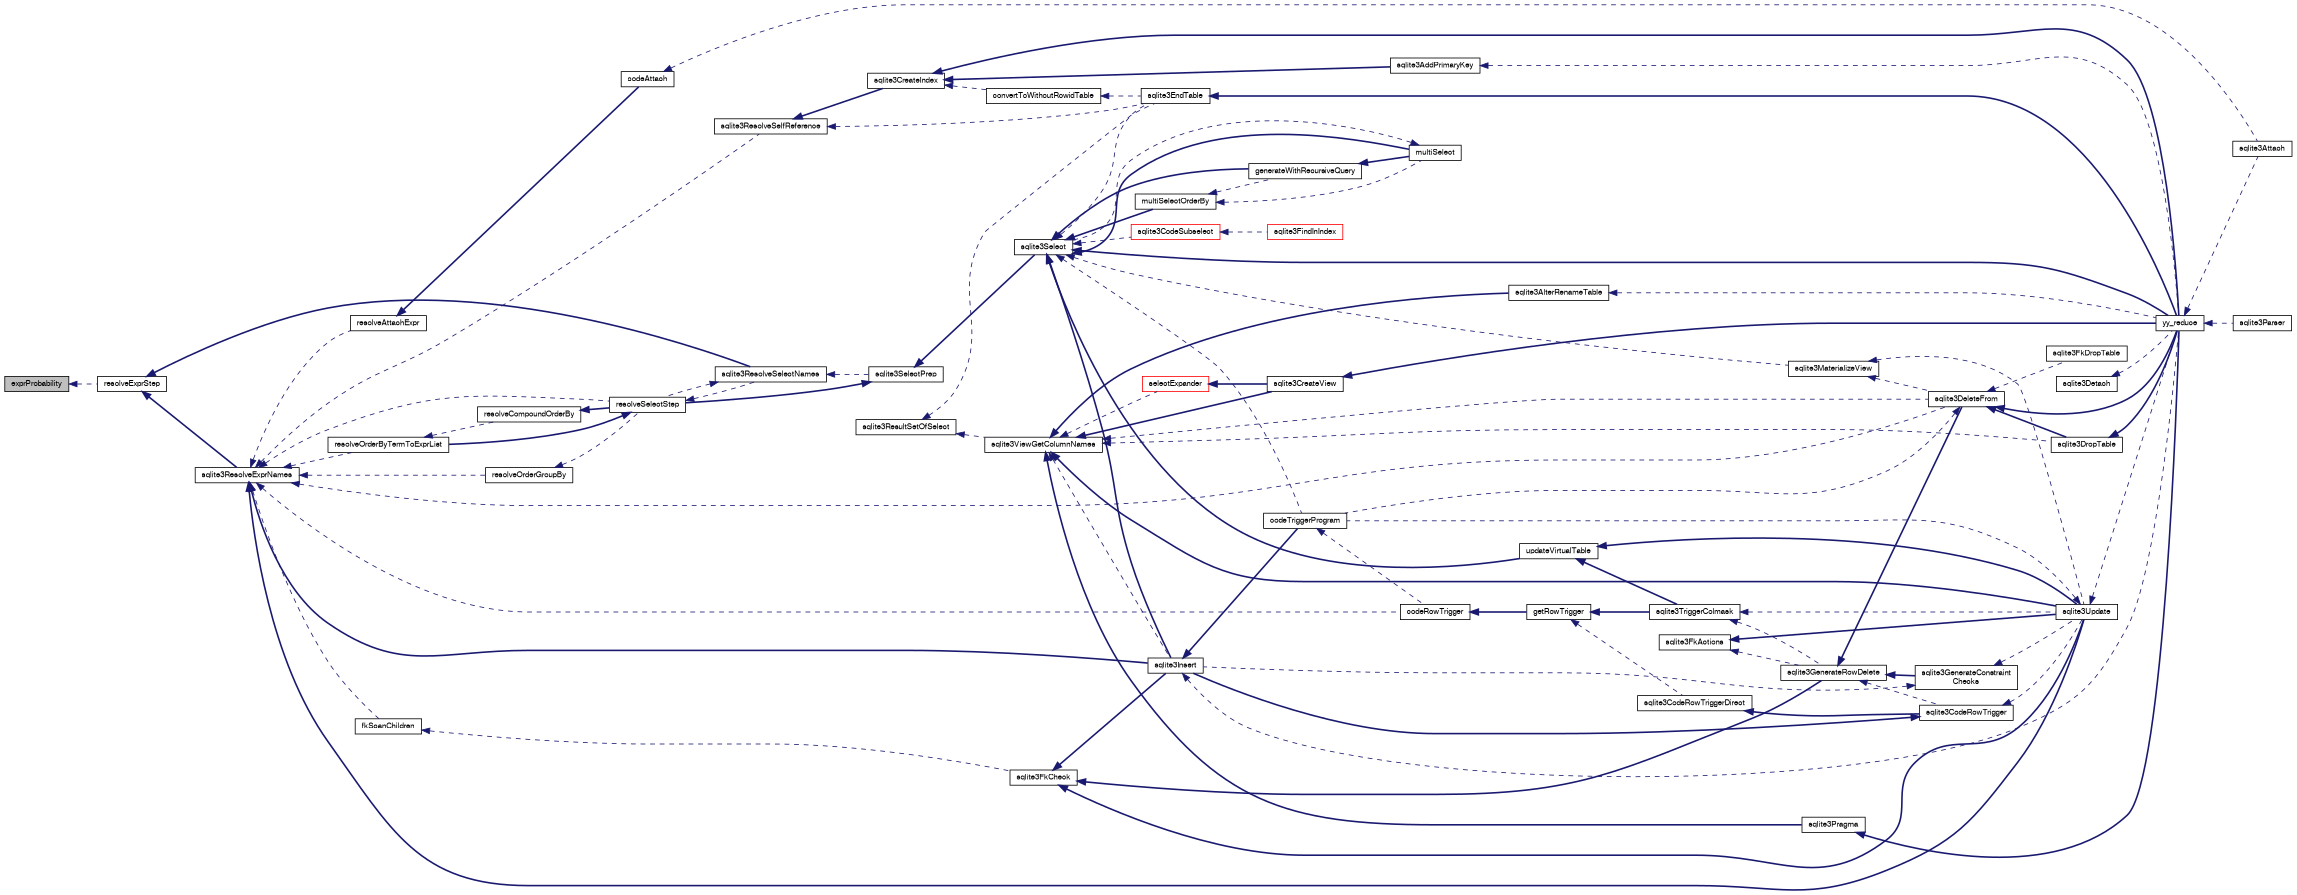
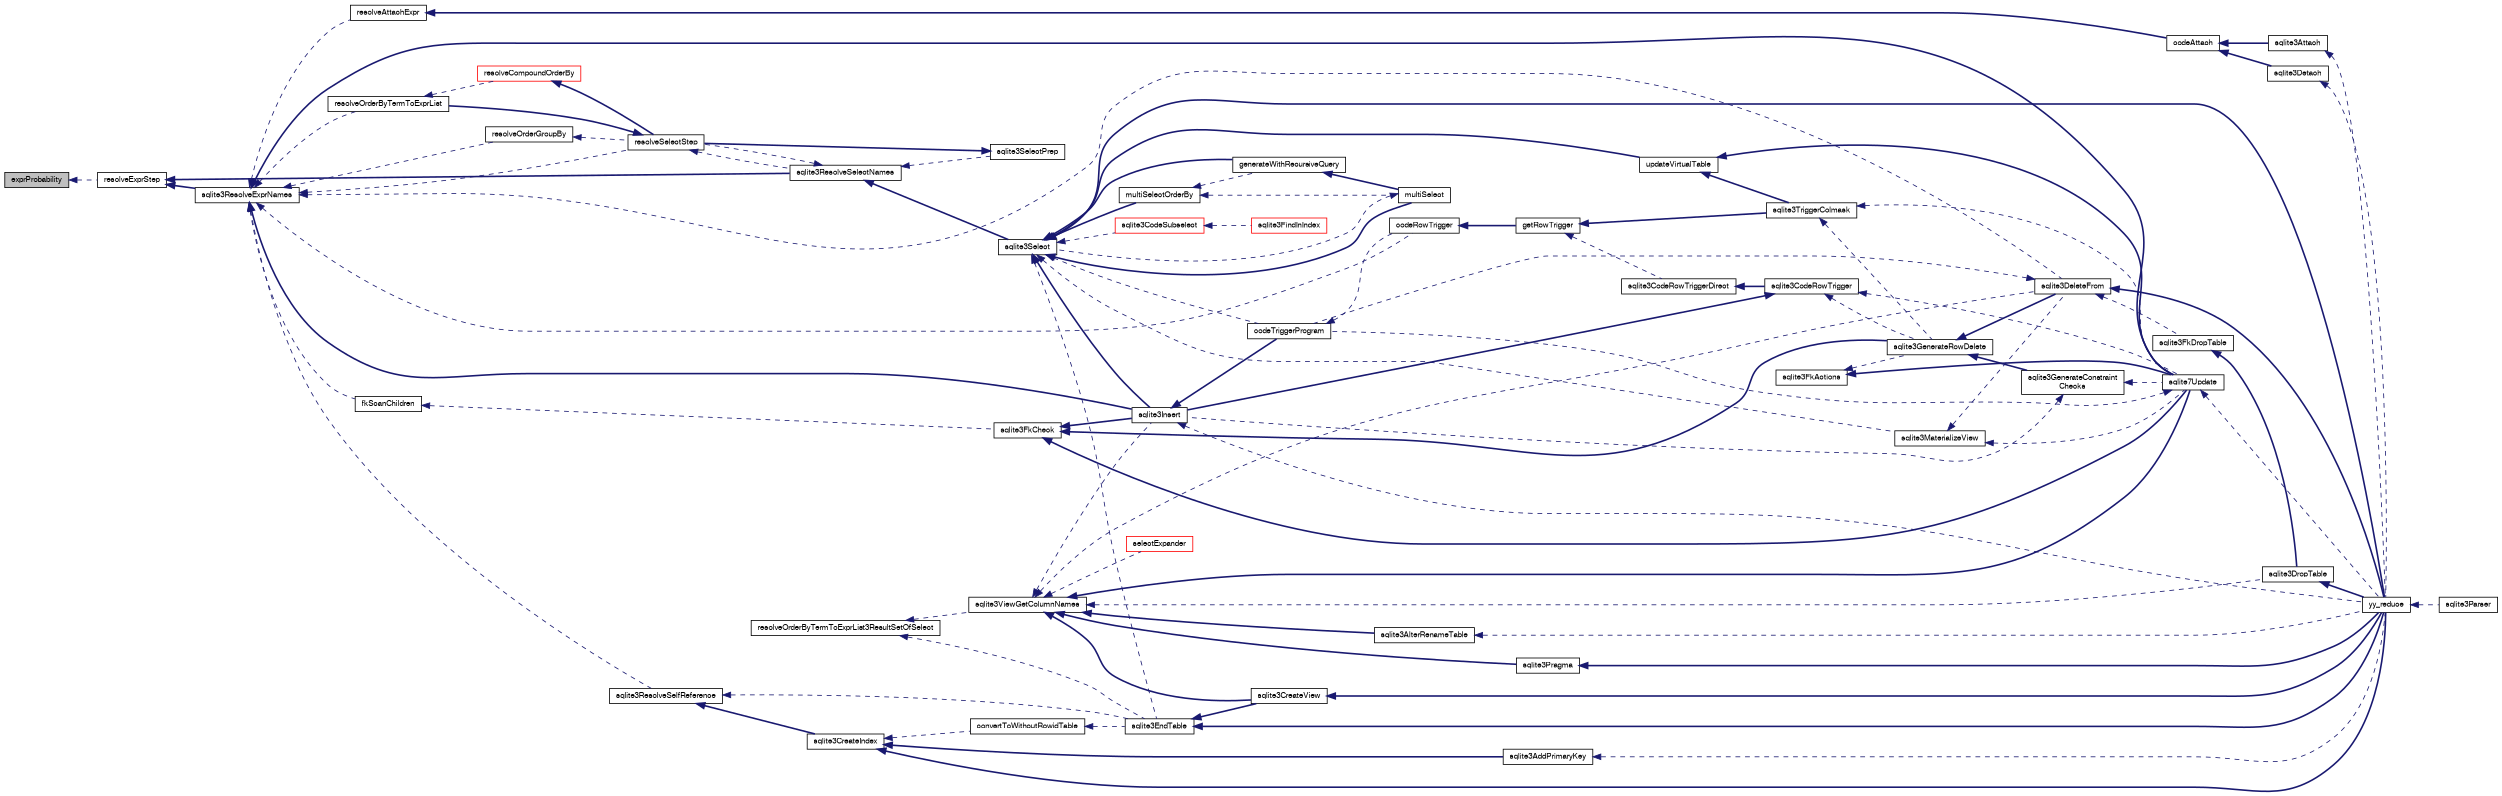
(1488, 5) -> (2248, 43)
none -> (2250, 60)
(2223, 232) -> (2371, 324)
(978, 308) -> (940, 212)
(1242, 384) -> (1229, 710)
(529, 414) -> (529, 74)
(2027, 422) -> (2276, 454)
(906, 427) -> (846, 628)
(2087, 612) -> (2193, 382)
(1904, 694) -> (1877, 323)
